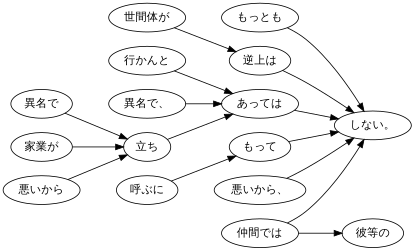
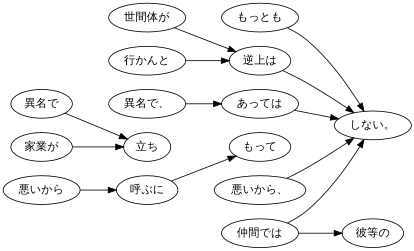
(200, 81) -> (203, 61)
(196, 128) -> none
(310, 138) -> none
(94, 169) -> (94, 190)
